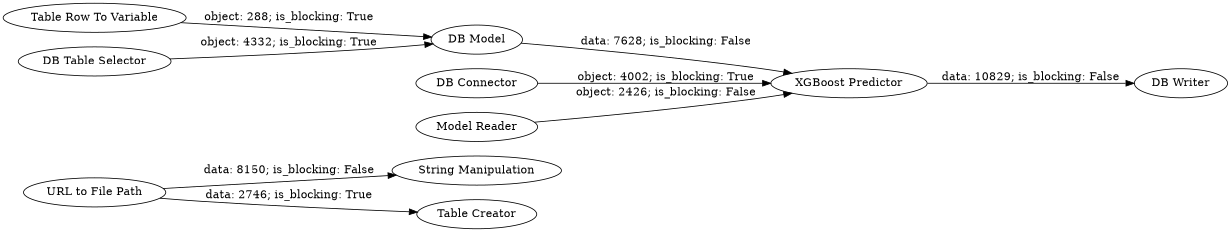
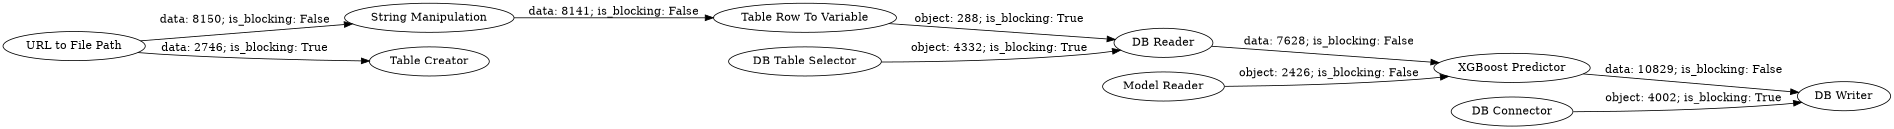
none -> (610, 18)
(477, 40) -> (1163, 43)
(650, 83) -> (1684, 110)
